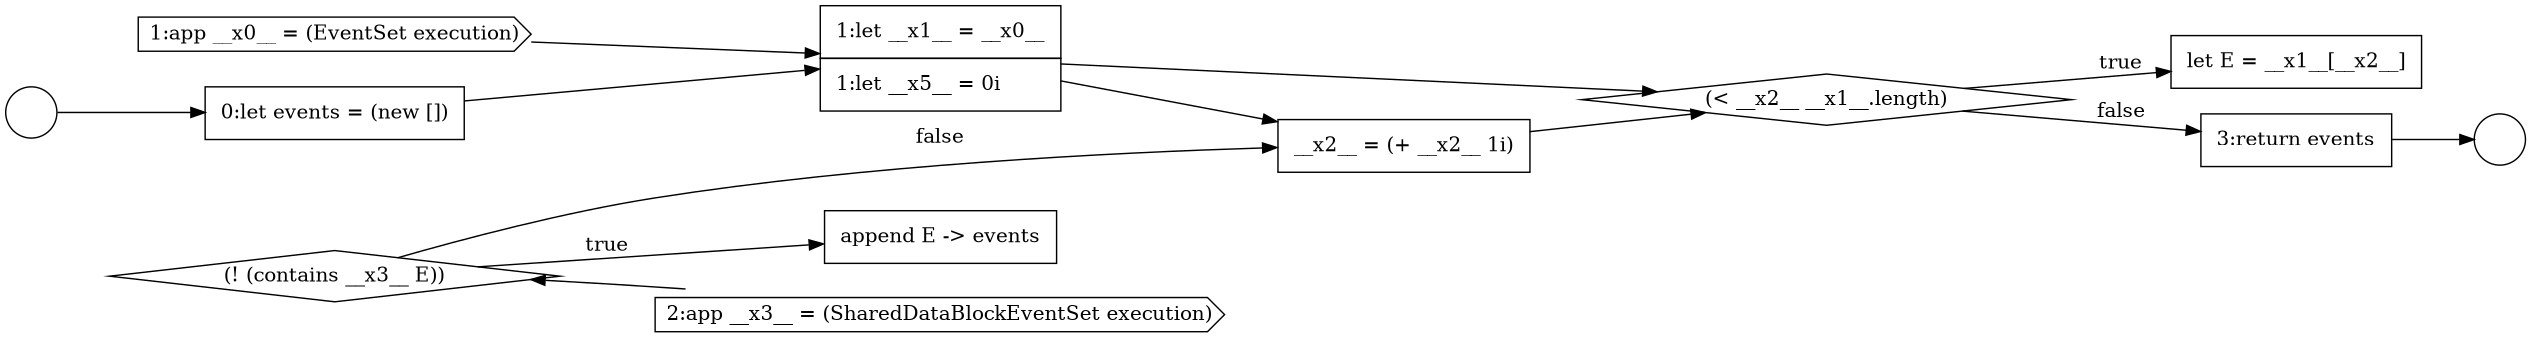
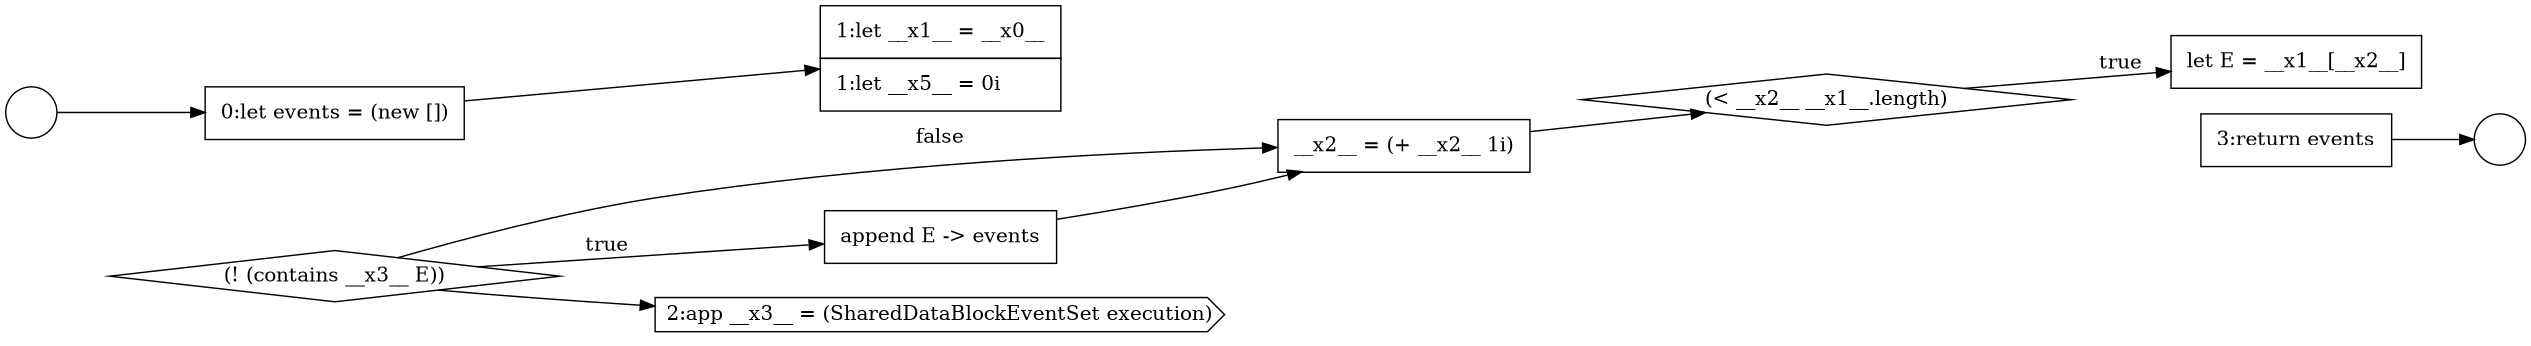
(335, 34) -> none
(1351, 78) -> none
(1162, 100) -> (1172, 200)
(2074, 121) -> none
(616, 284) -> (539, 298)
